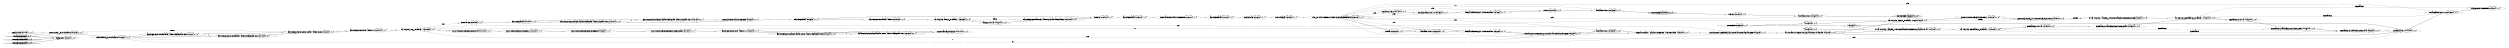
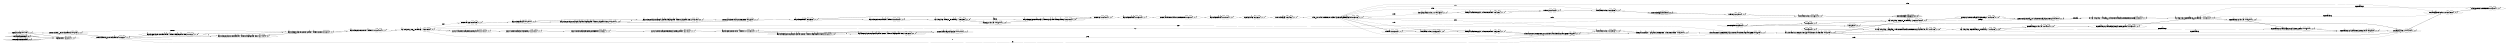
(1394, 12) -> none
(22, 43) -> none
